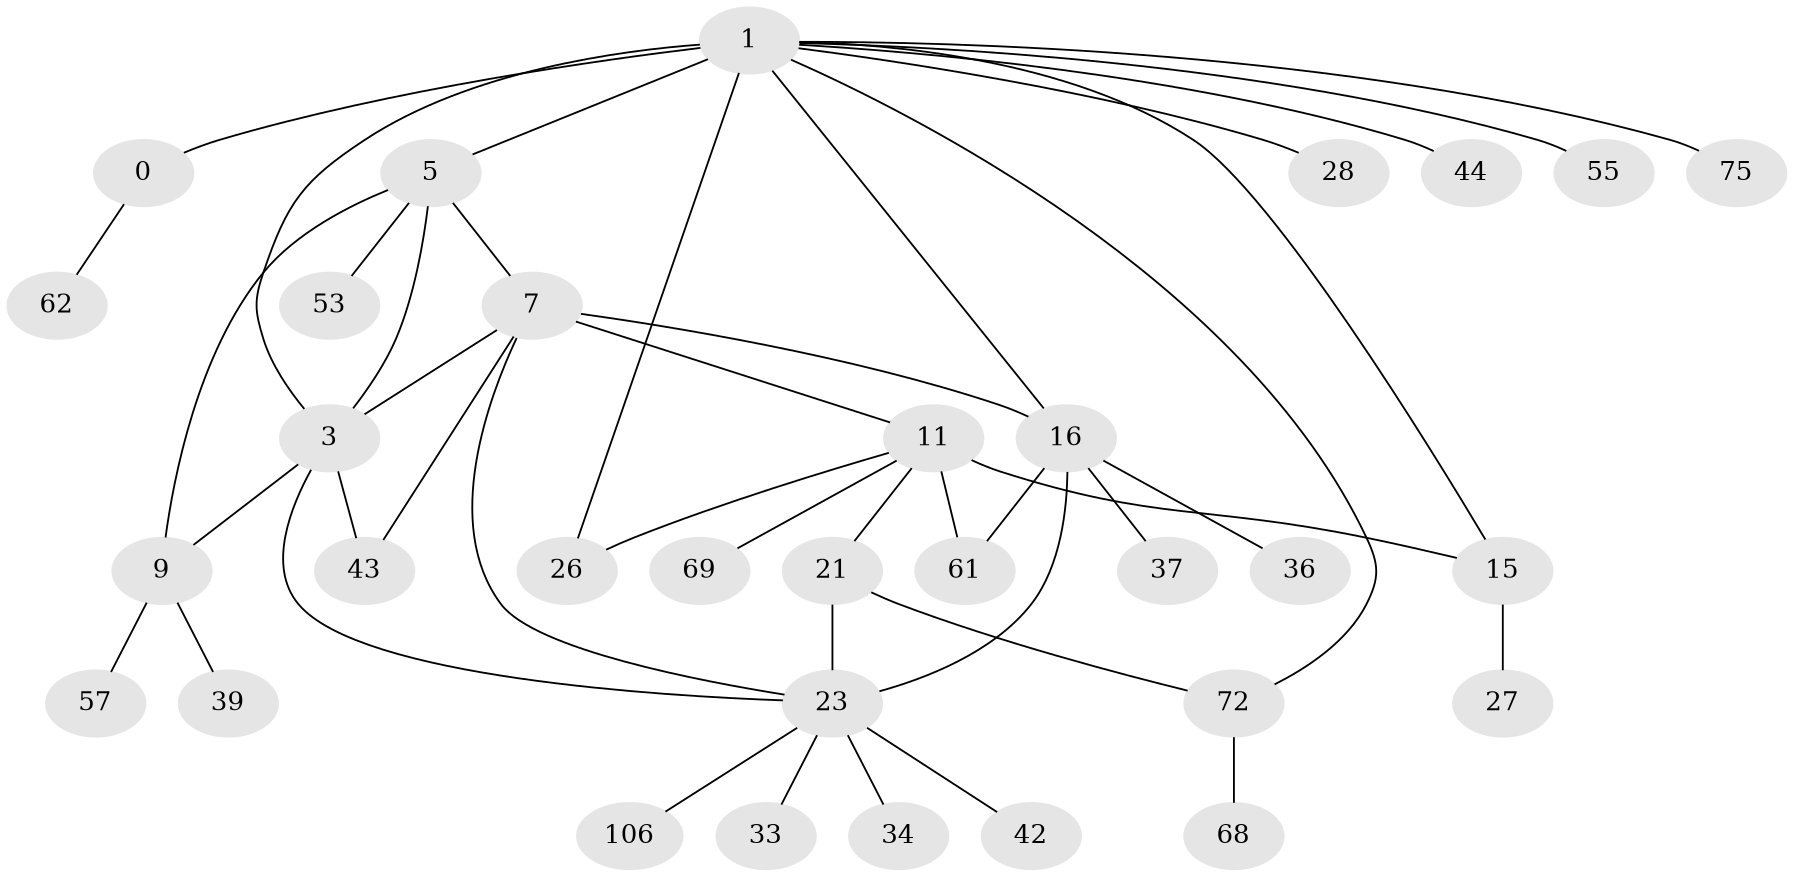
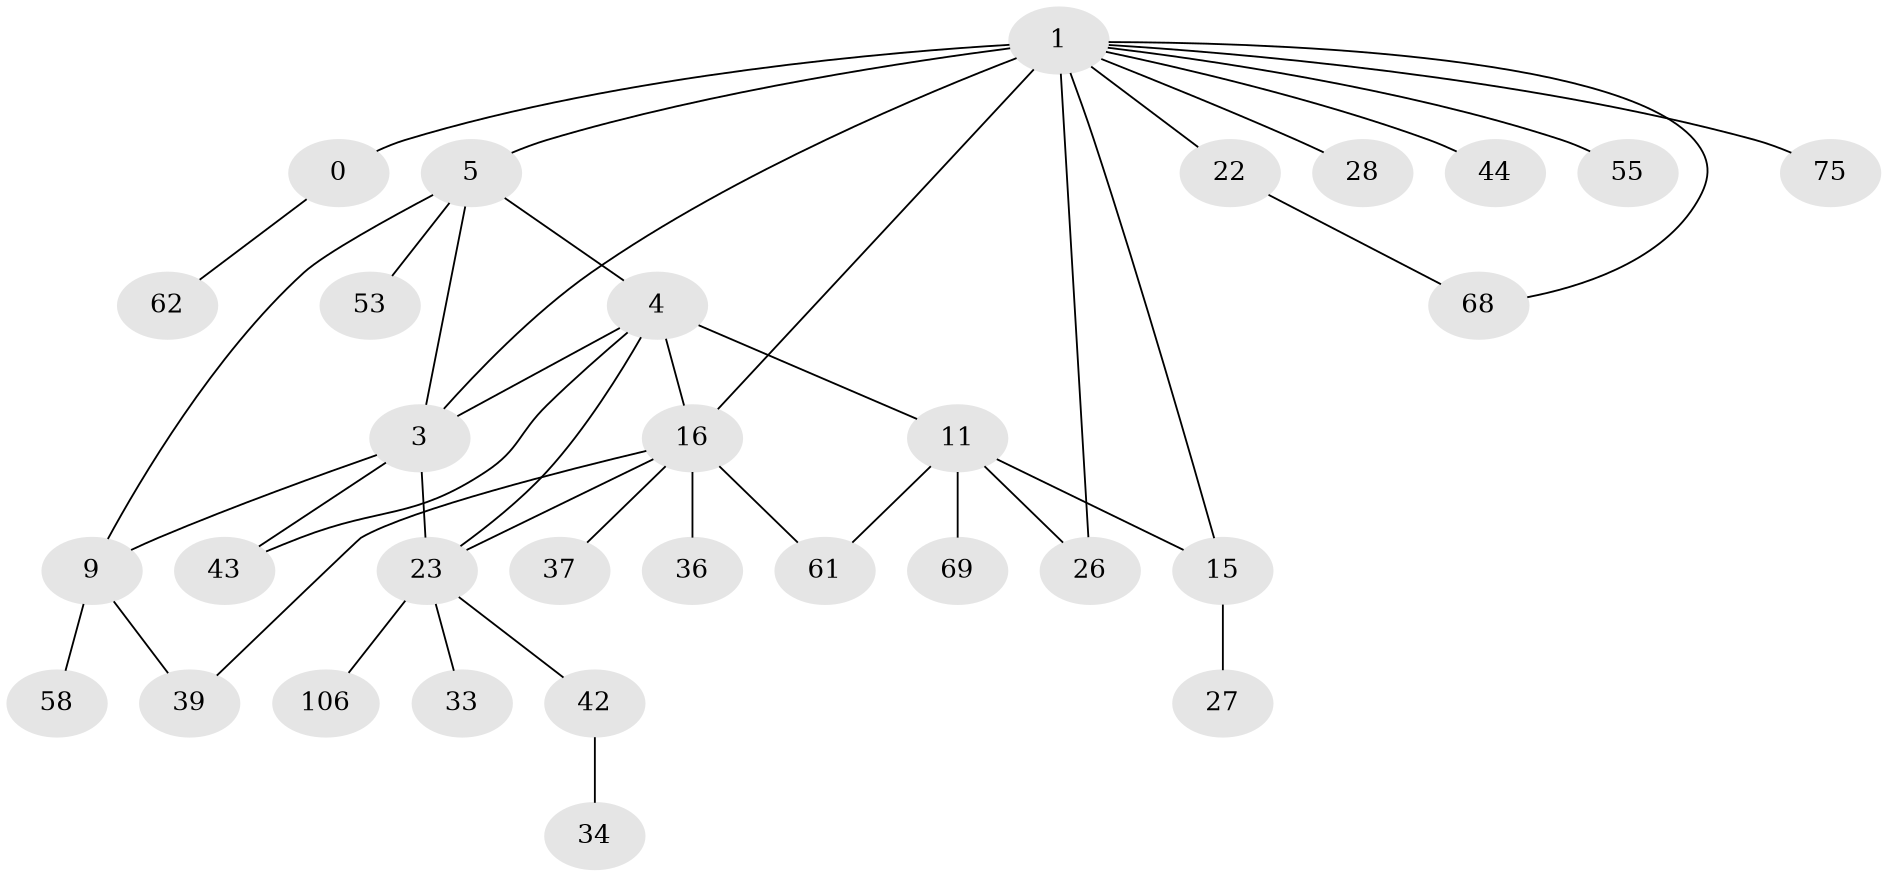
none -> (1542, 77)
(532, 306) -> (657, 306)
none -> (383, 527)
(832, 571) -> none
(96, 704) -> (57, 704)
(1234, 704) -> (1230, 173)
(866, 770) -> (595, 770)
